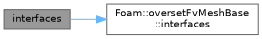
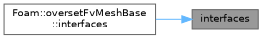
(83, 19) -> (169, 19)
